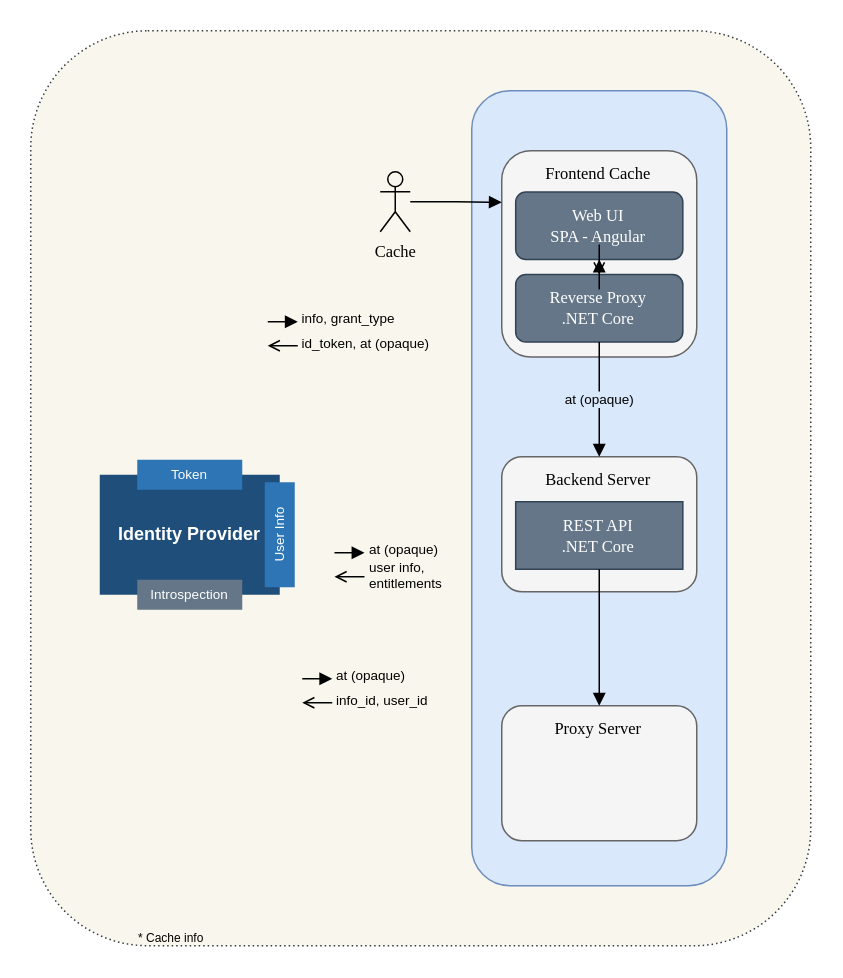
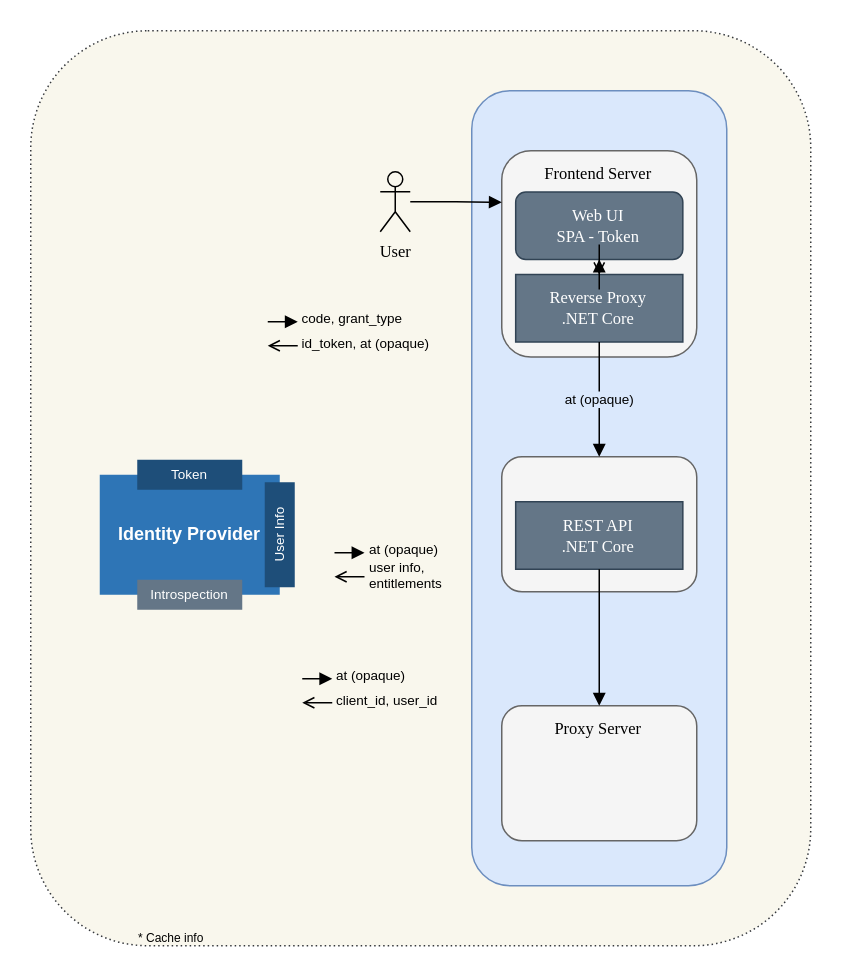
(599, 173) -> (599, 173)
(599, 226) -> (599, 226)
(396, 252) -> (396, 252)
(599, 308) -> (599, 308)
(357, 319) -> (359, 319)
(190, 475) -> (190, 475)
(599, 479) -> none
(190, 535) -> (190, 535)
(280, 535) -> (280, 535)
(388, 701) -> (394, 701)
